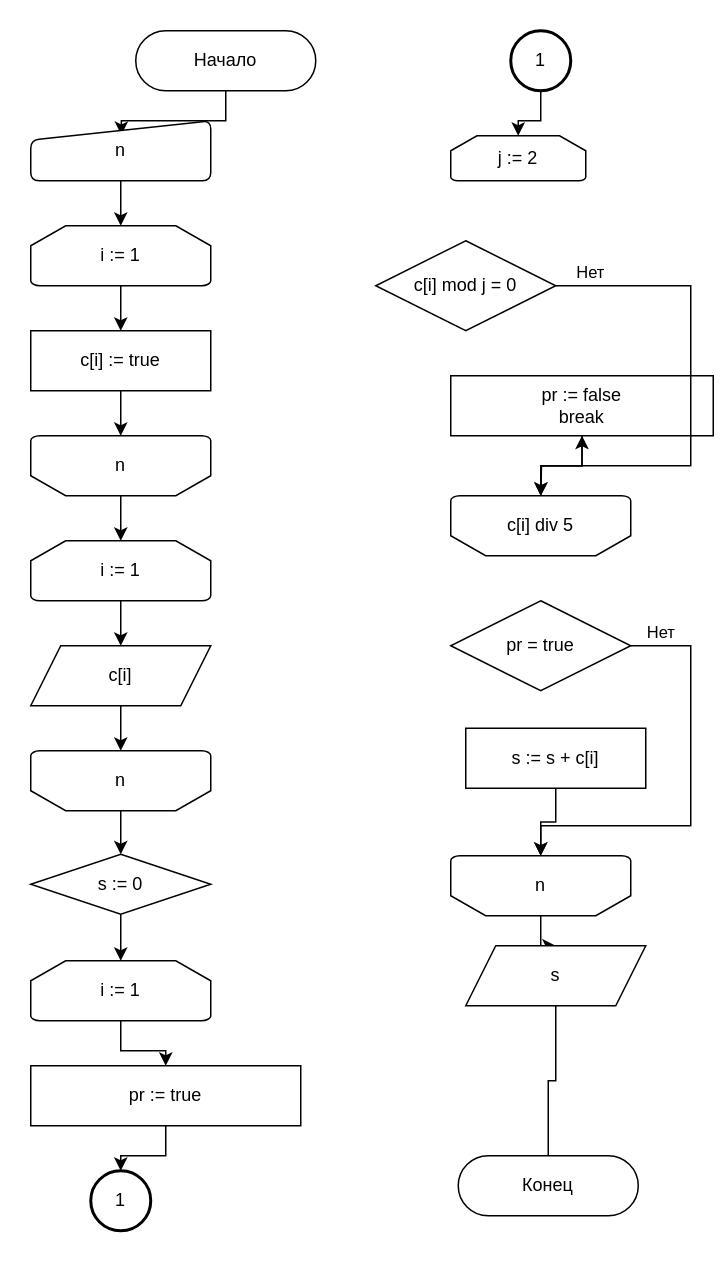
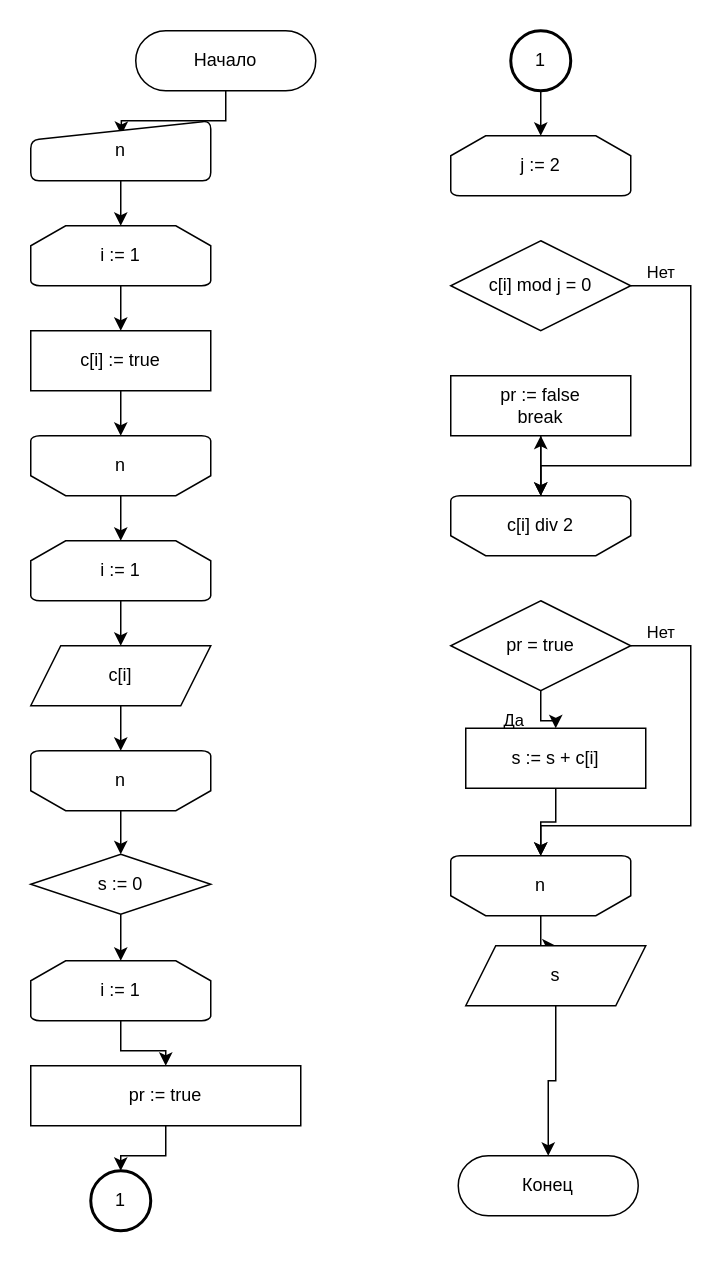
(518, 158) -> (541, 166)
(466, 286) -> (541, 286)
(582, 406) -> (541, 406)
(541, 526) -> (541, 526)
none -> (541, 714)
(548, 1148) -> (548, 1144)
